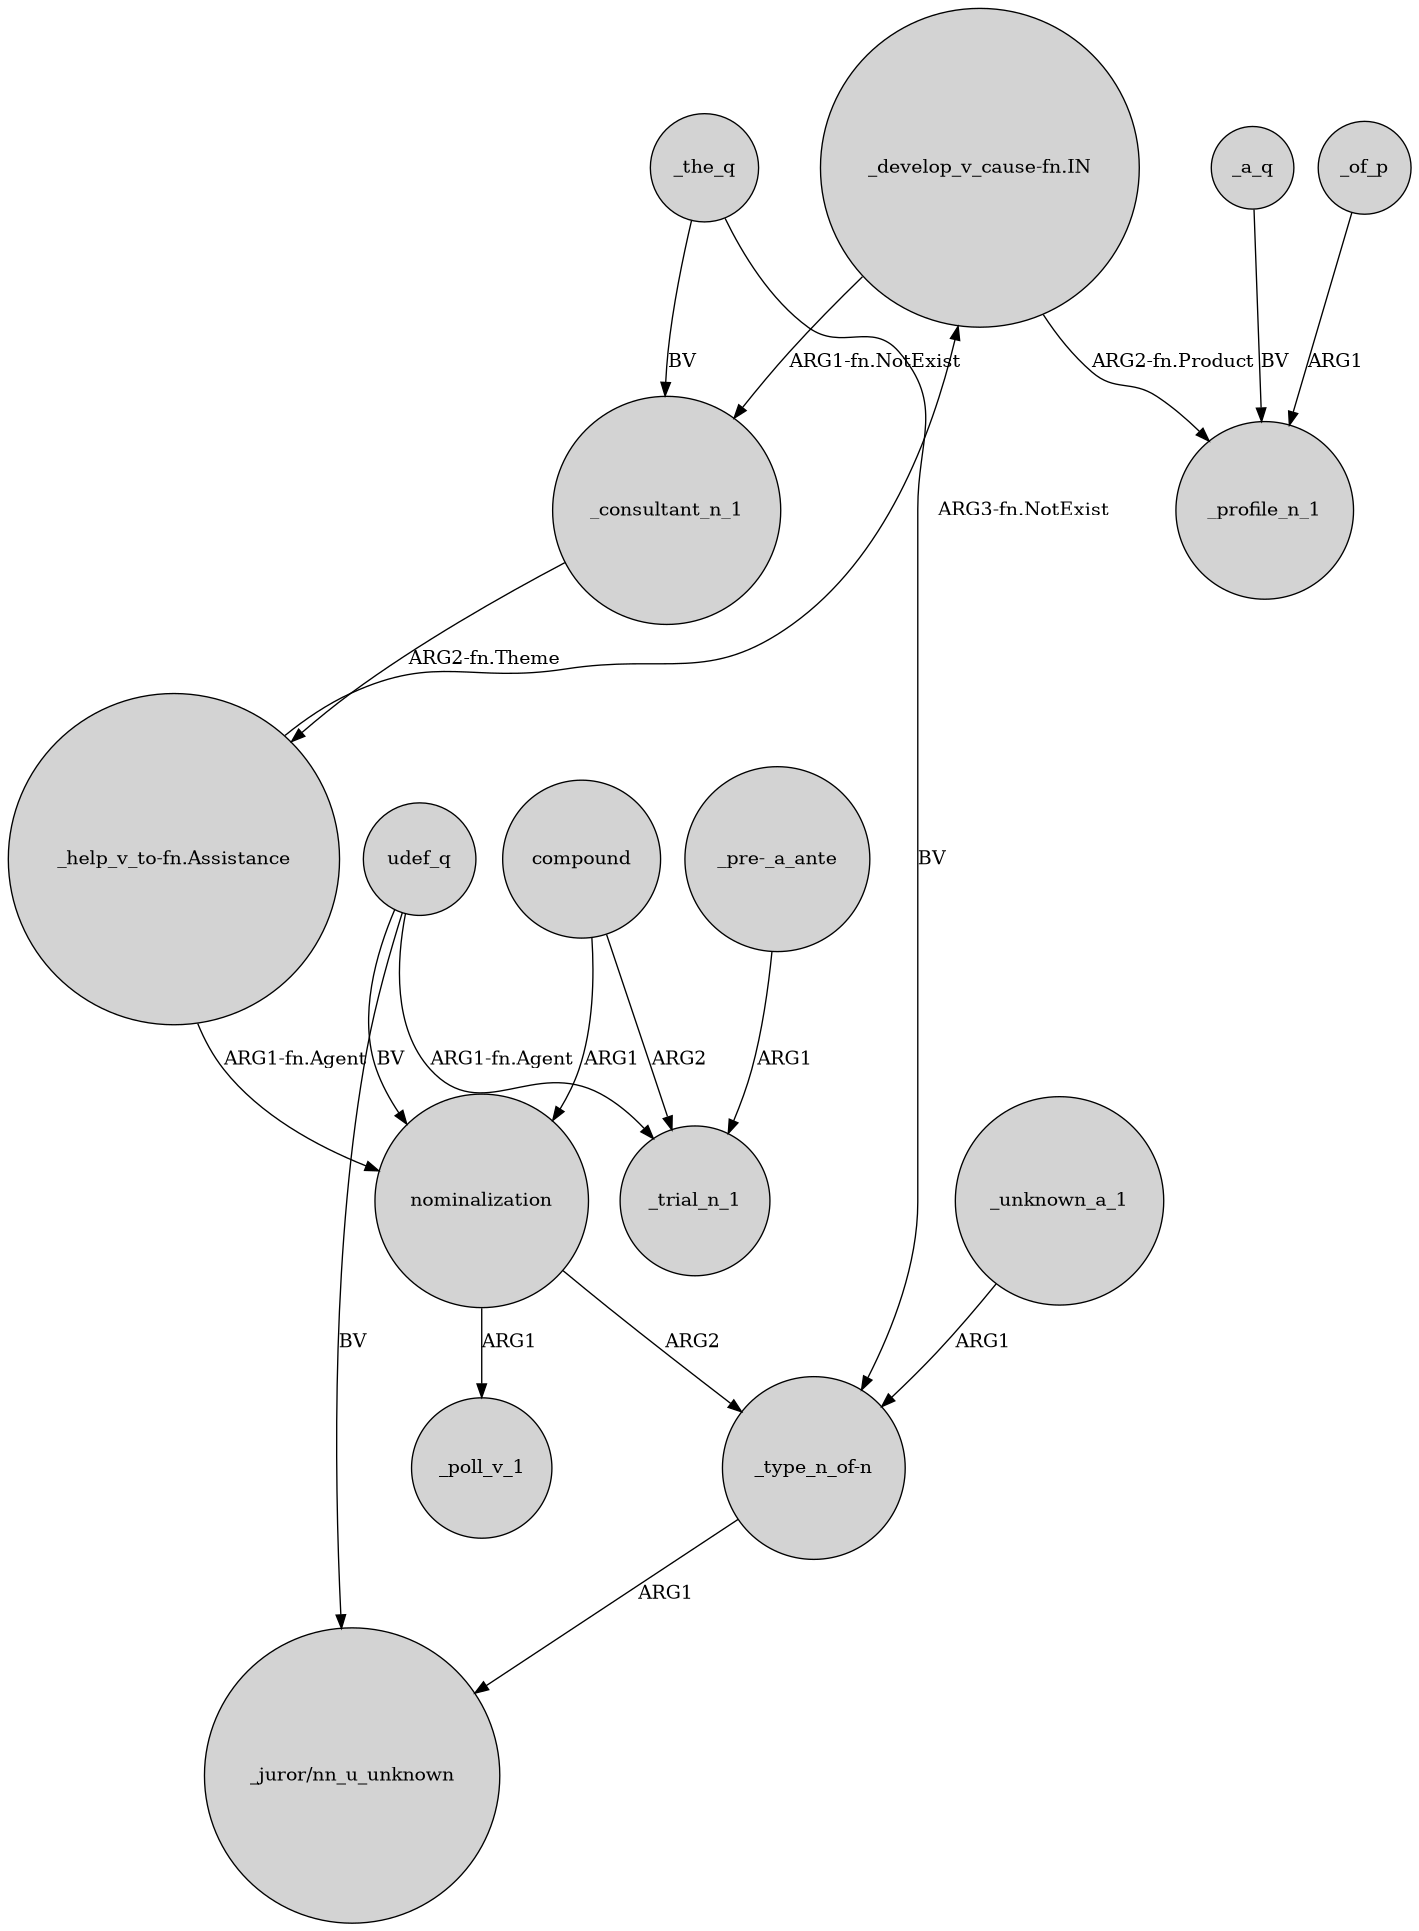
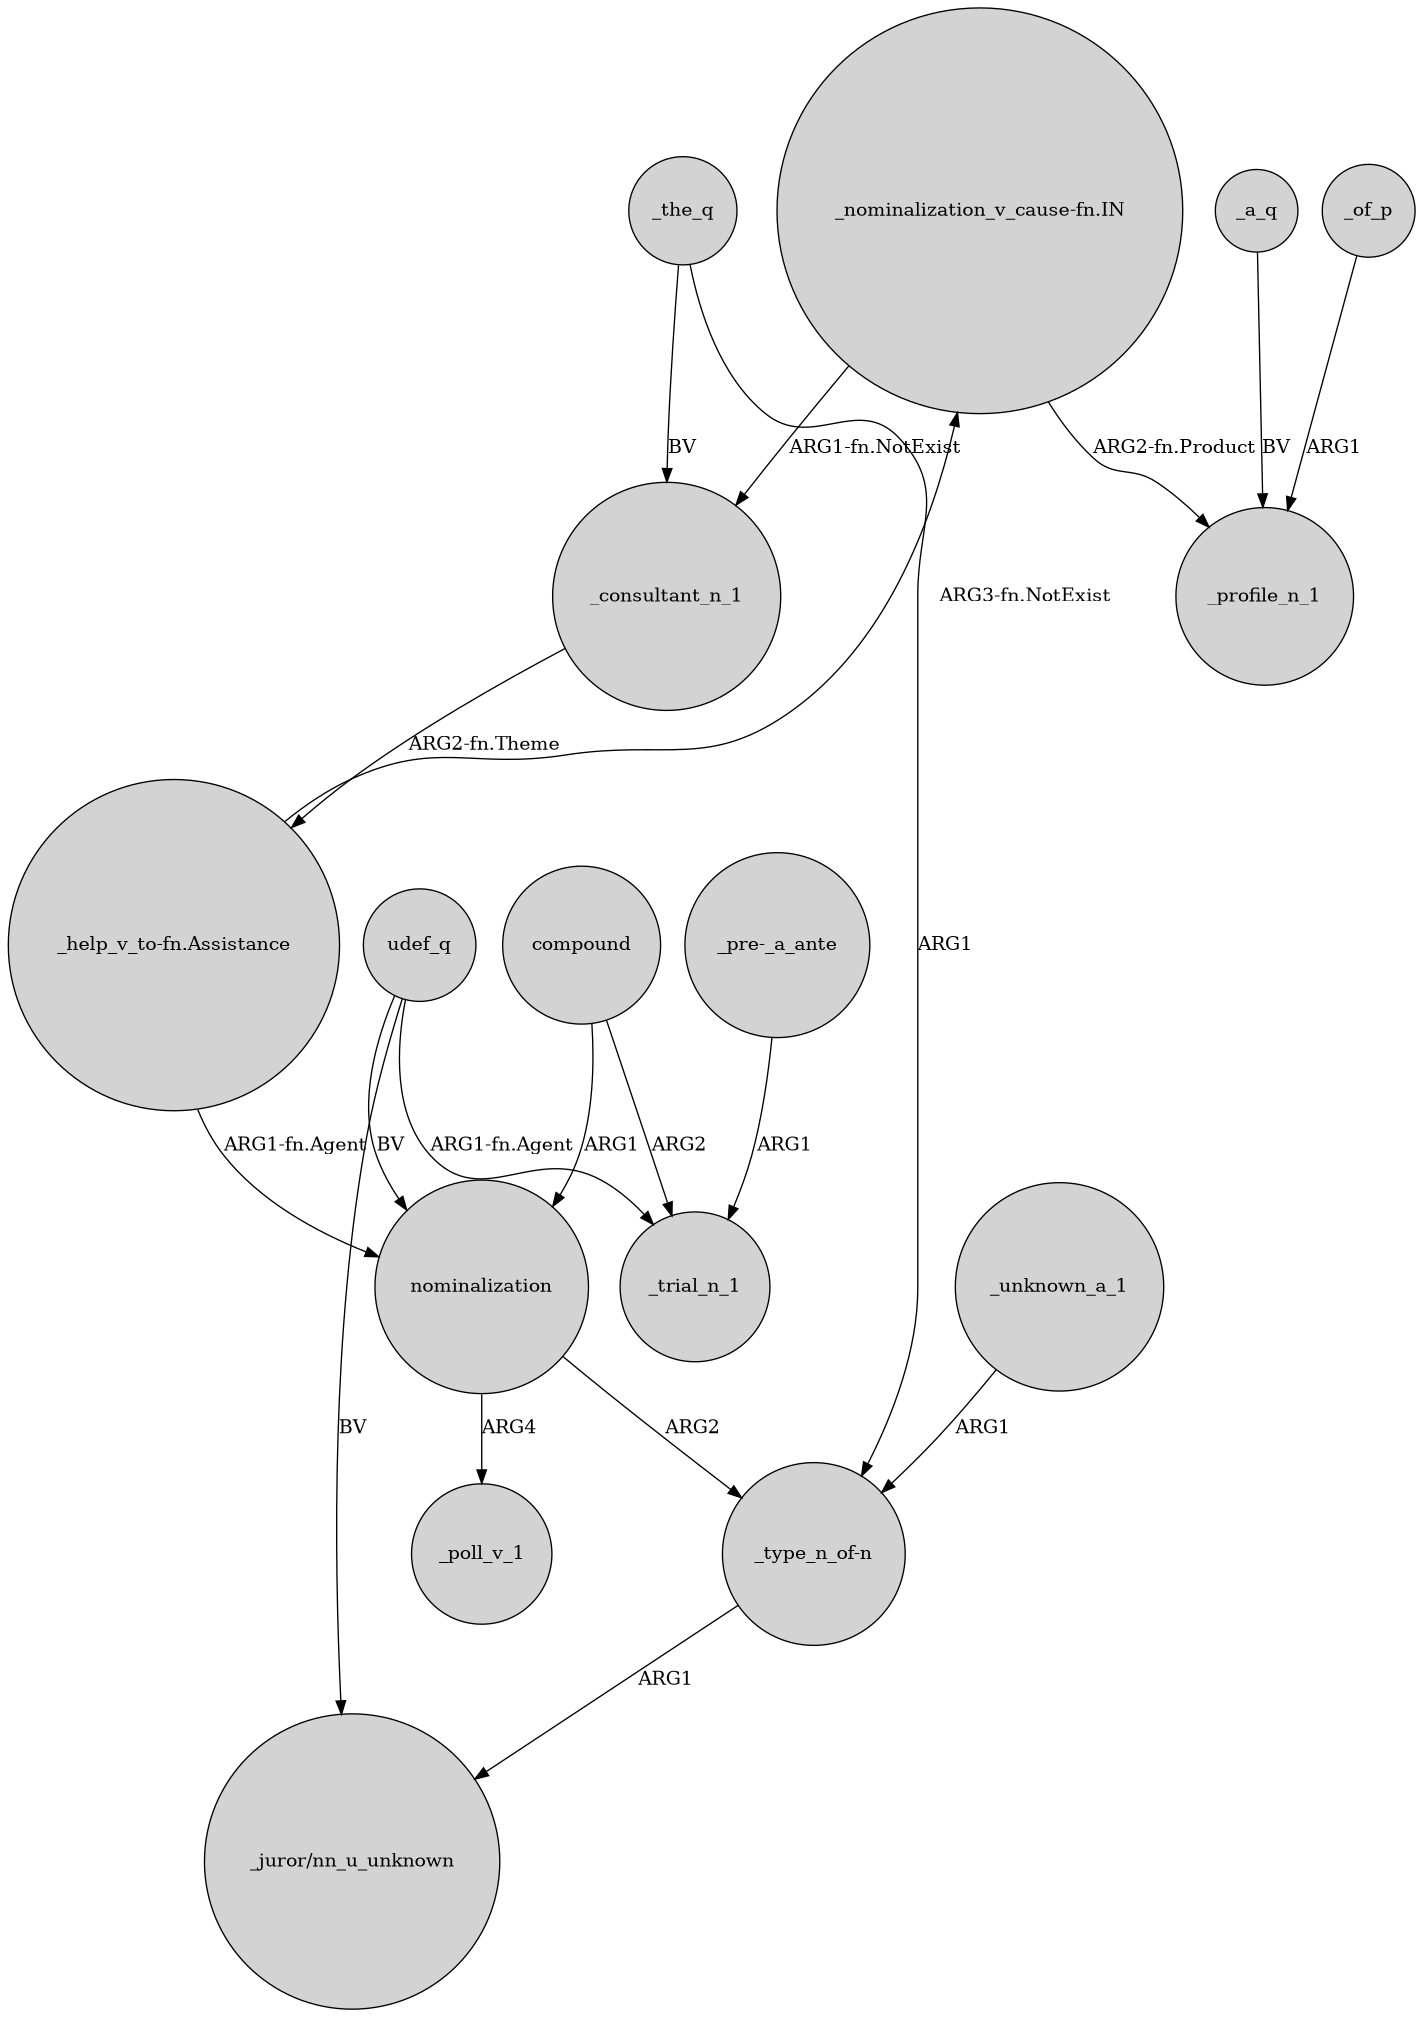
(980, 168) -> (980, 211)
(932, 859) -> (945, 945)
(509, 1342) -> (509, 1428)
